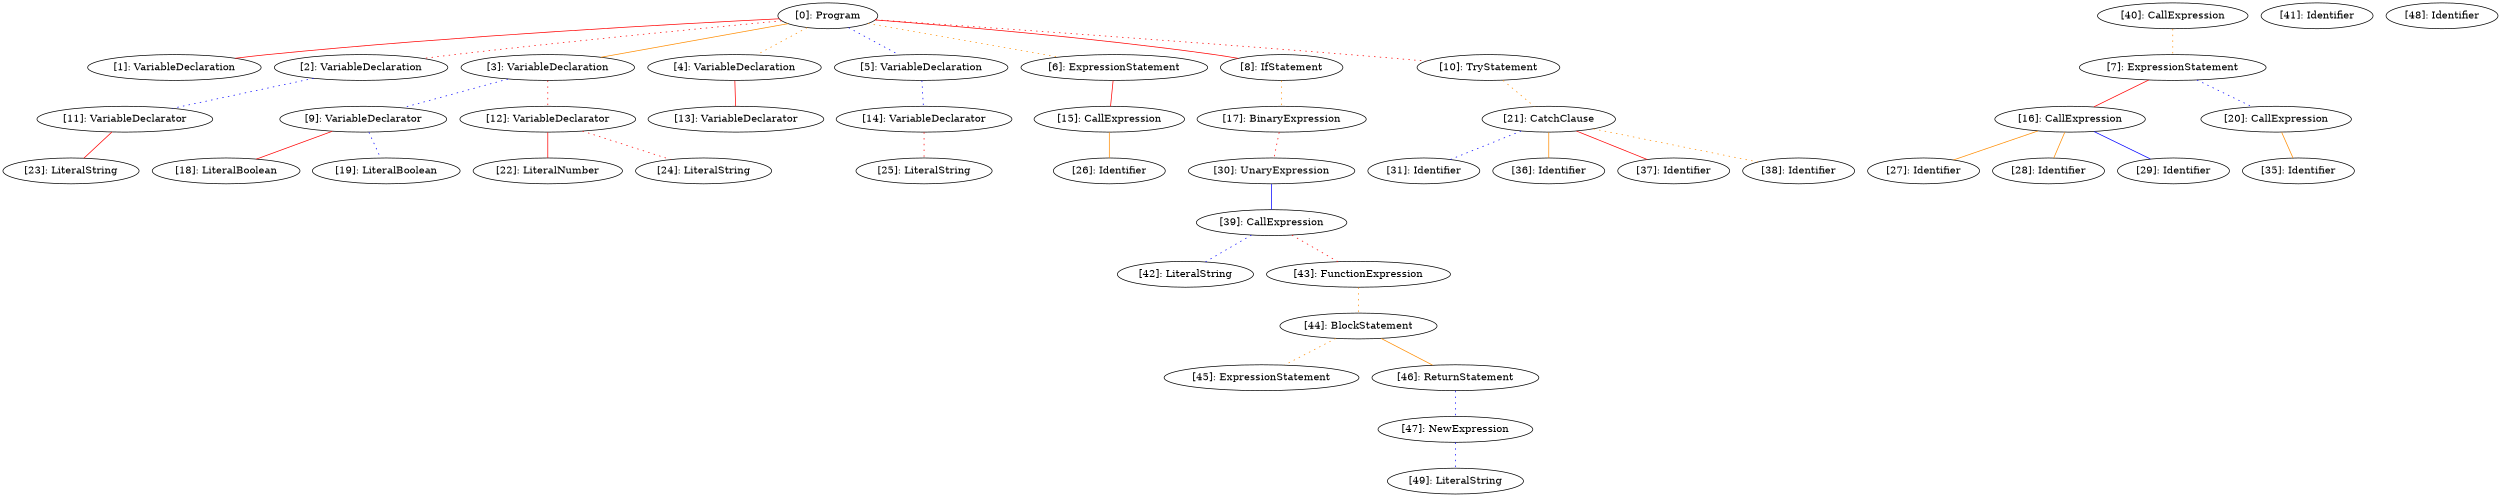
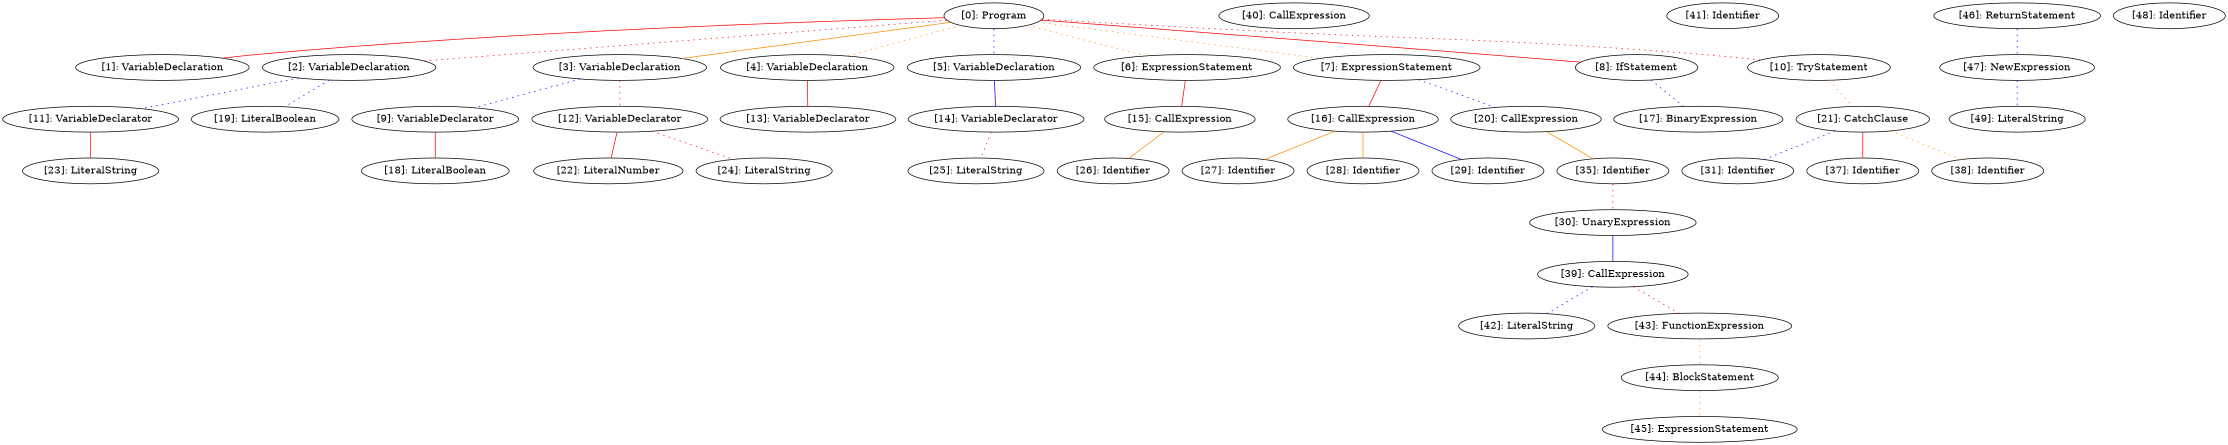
(2173, 42) -> (1179, 40)
(923, 93) -> (995, 93)
(1282, 93) -> (1667, 93)
(375, 145) -> (307, 93)
(1277, 145) -> (1613, 197)
(1549, 171) -> none
(1407, 352) -> none
